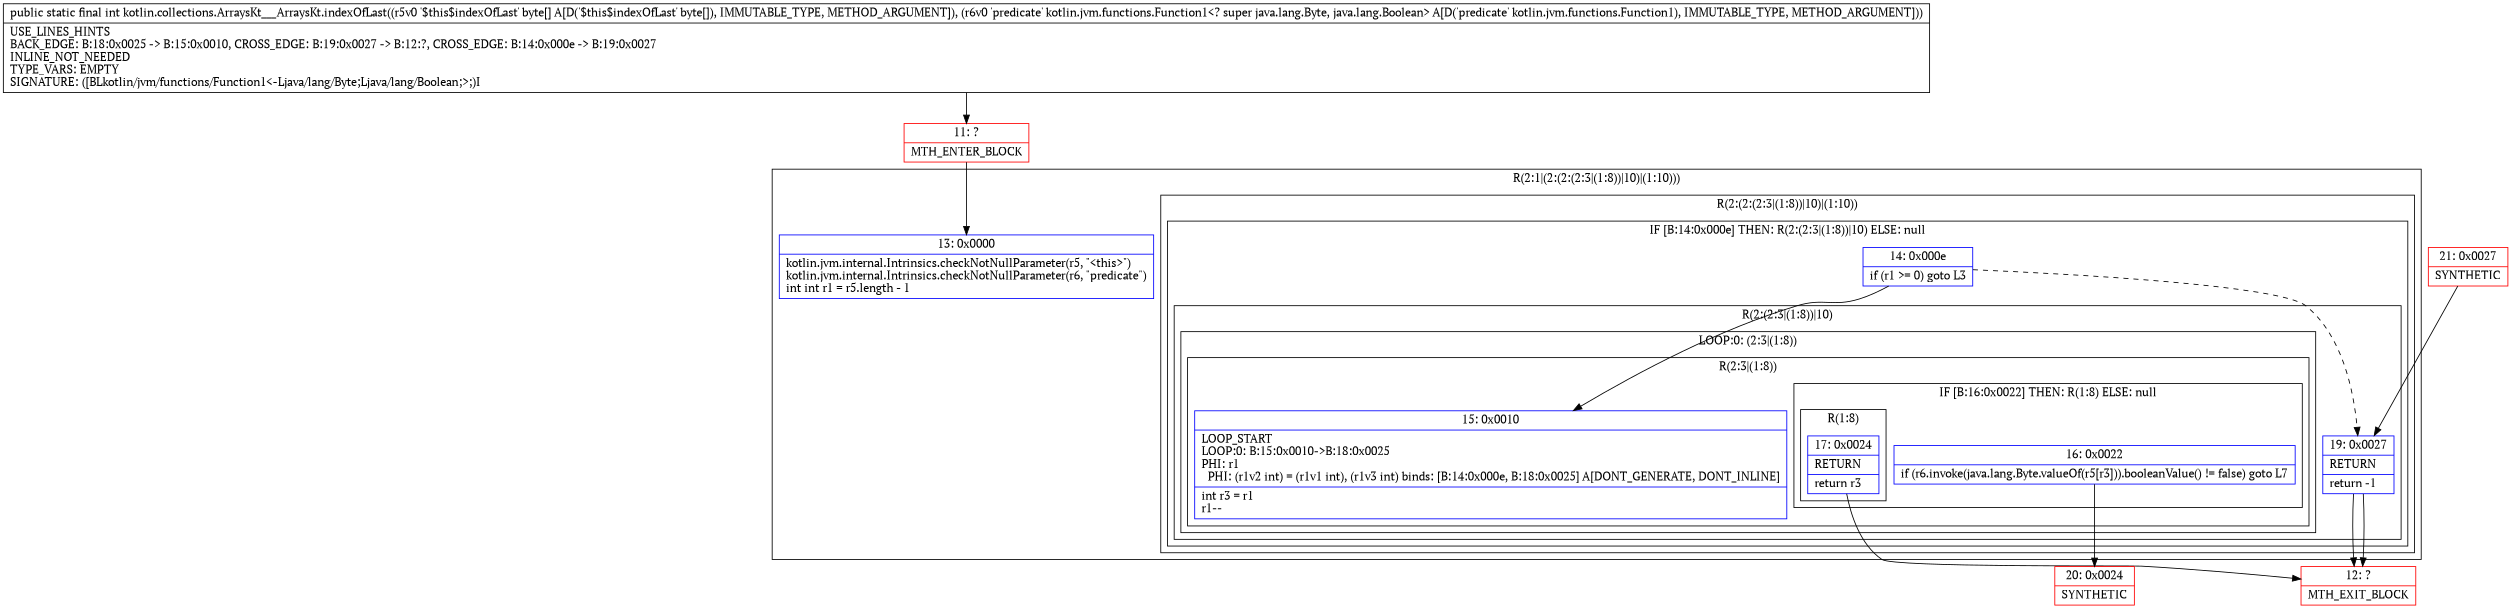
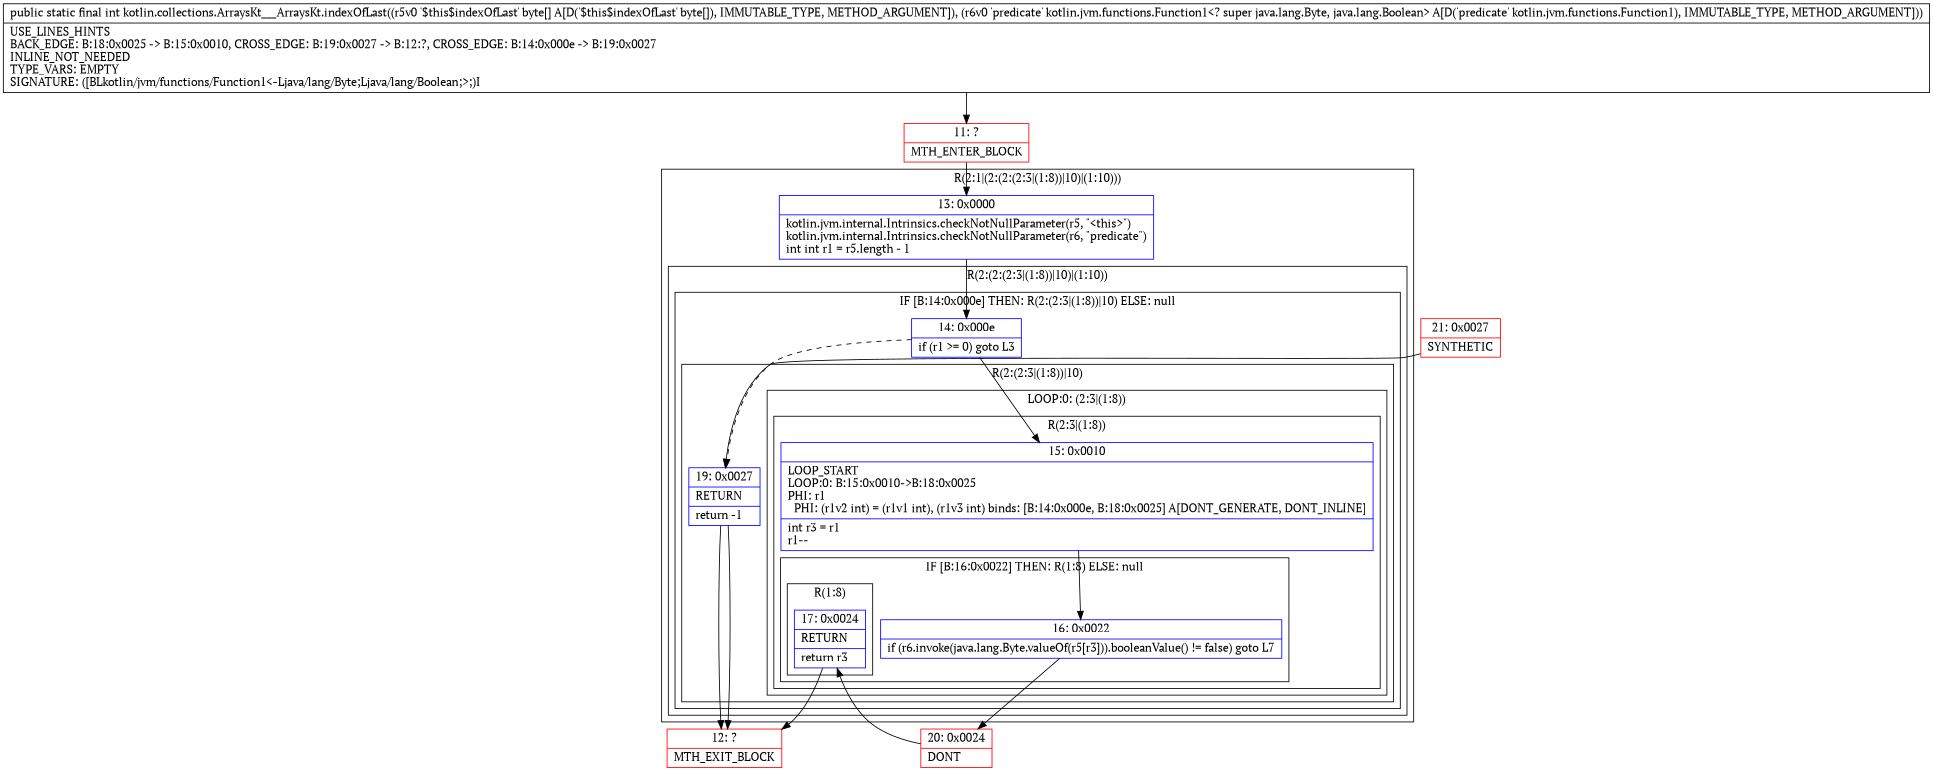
none -> (966, 285)
none -> (1079, 581)
(2095, 595) -> (944, 758)
none -> (877, 727)
